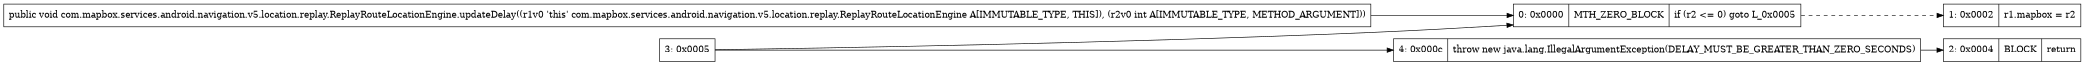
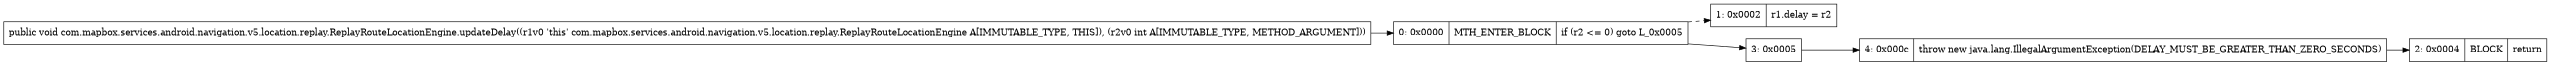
(1619, 15) -> (1503, 33)
(2040, 15) -> (1801, 15)
(1111, 41) -> (1714, 46)
